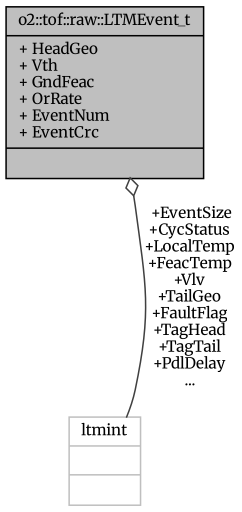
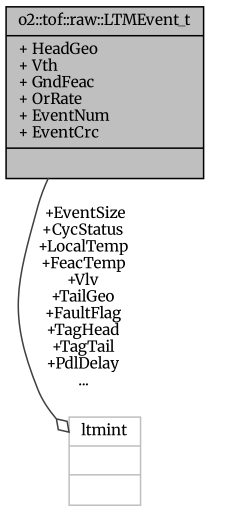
(145, 308) -> (18, 300)
